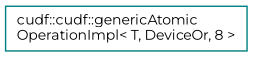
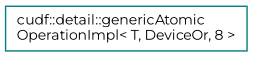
(126, 29) -> (126, 29)
